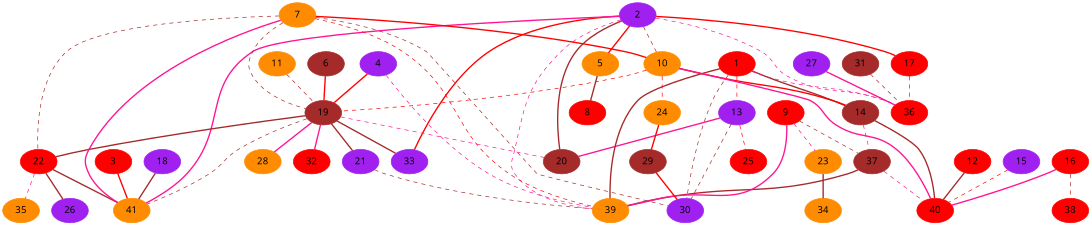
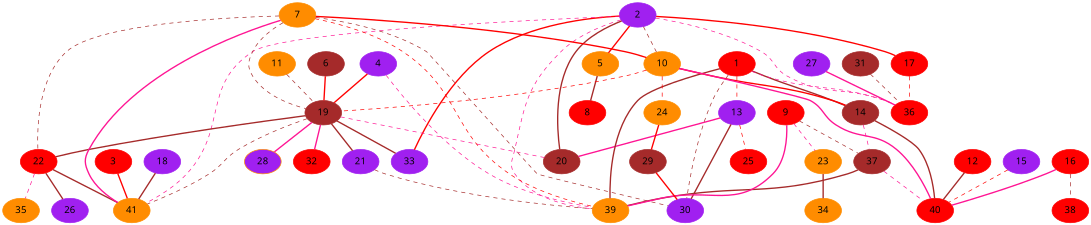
(339, 35) -> (339, 35)
(263, 162) -> (263, 162)
(711, 162) -> (711, 162)
